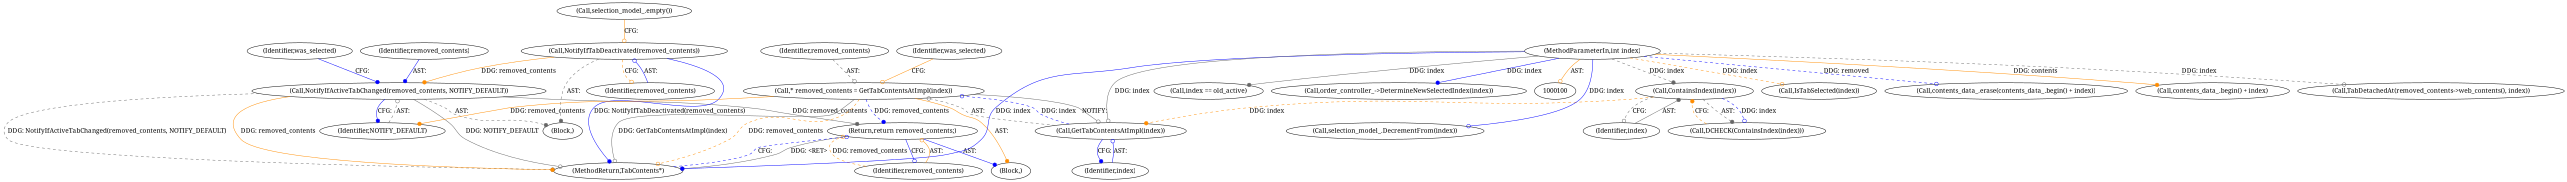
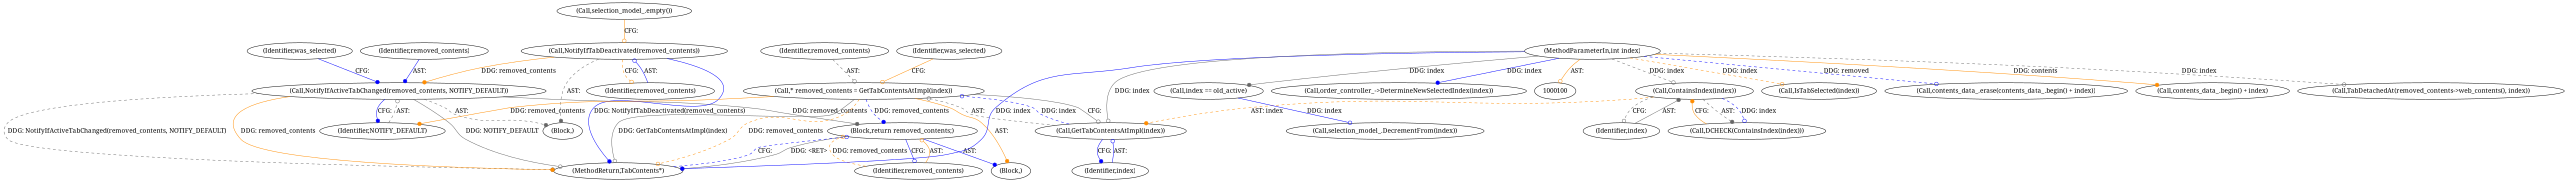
(1642, 70) -> (1642, 70)
(1096, 111) -> (1096, 111)
(1267, 111) -> (1267, 111)
(1548, 114) -> (1293, 110)
(1696, 116) -> (1696, 116)
(902, 131) -> (902, 131)
